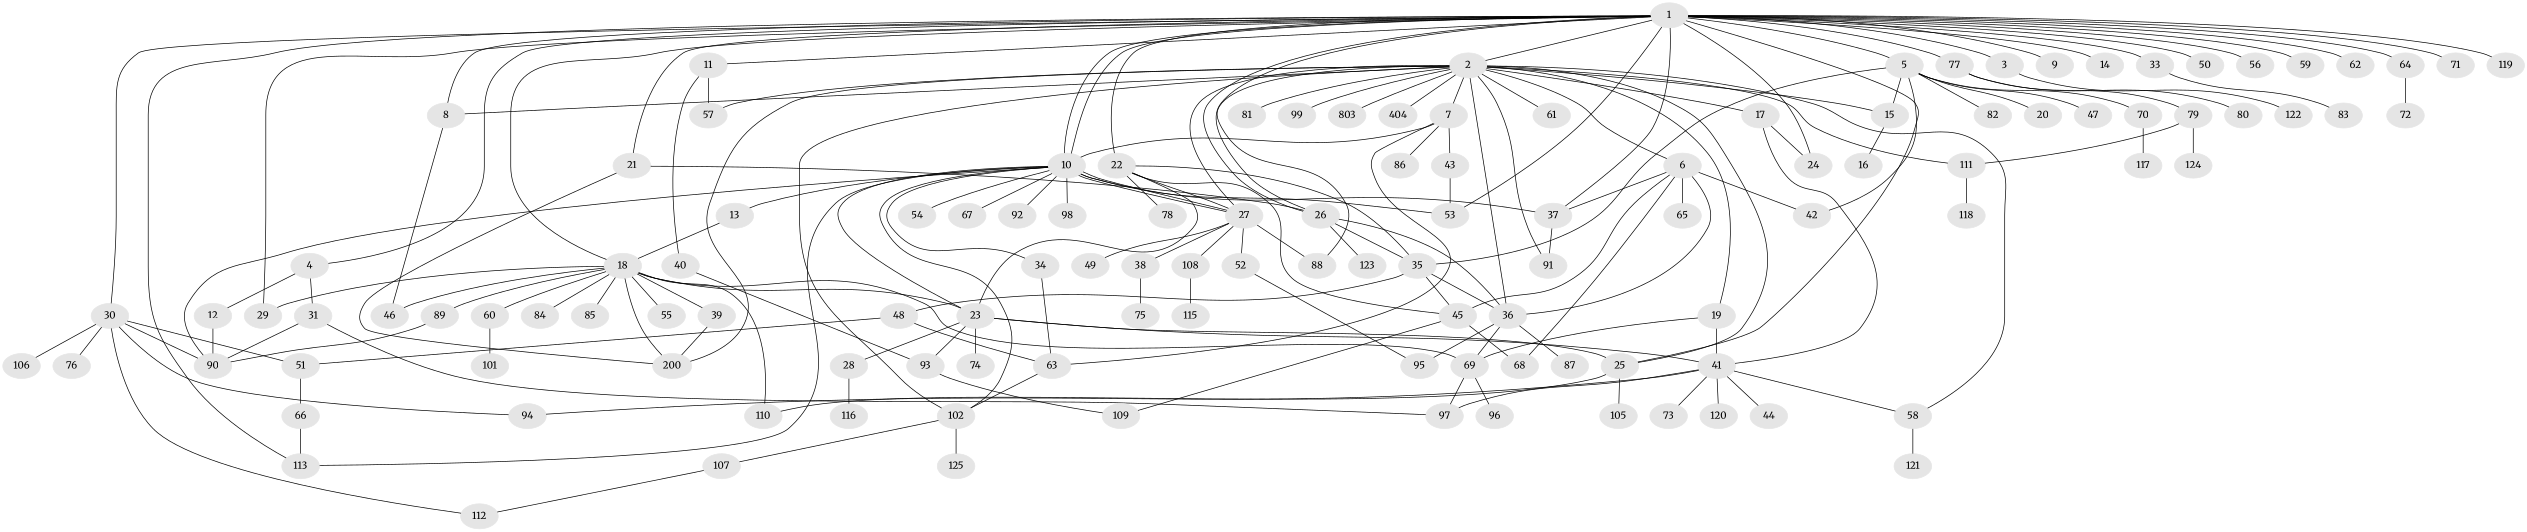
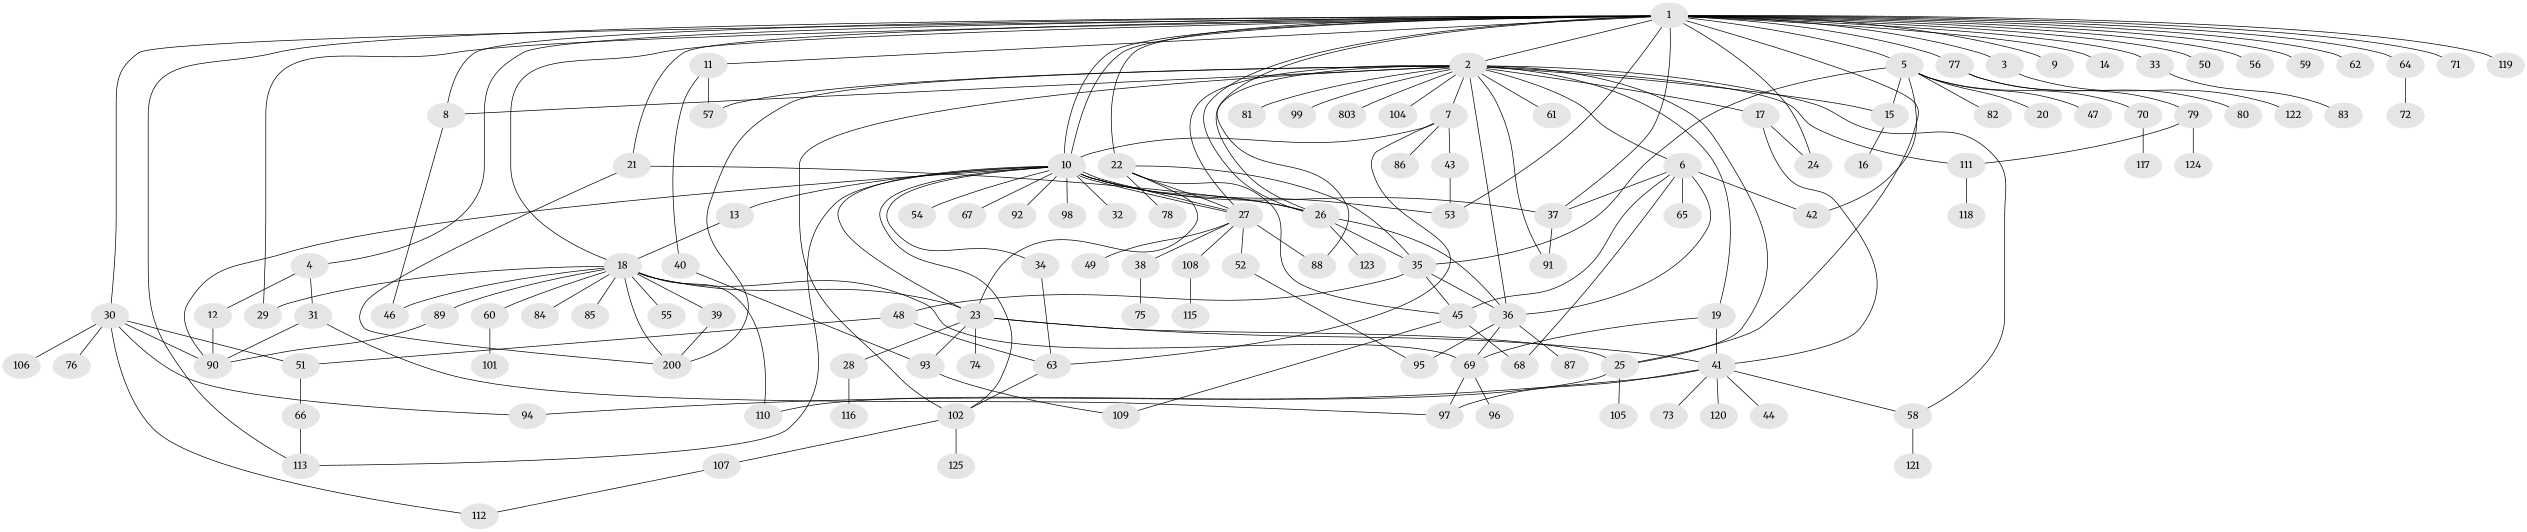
(1398, 116) -> (1398, 116)
none -> (1192, 194)
none -> (1118, 216)
